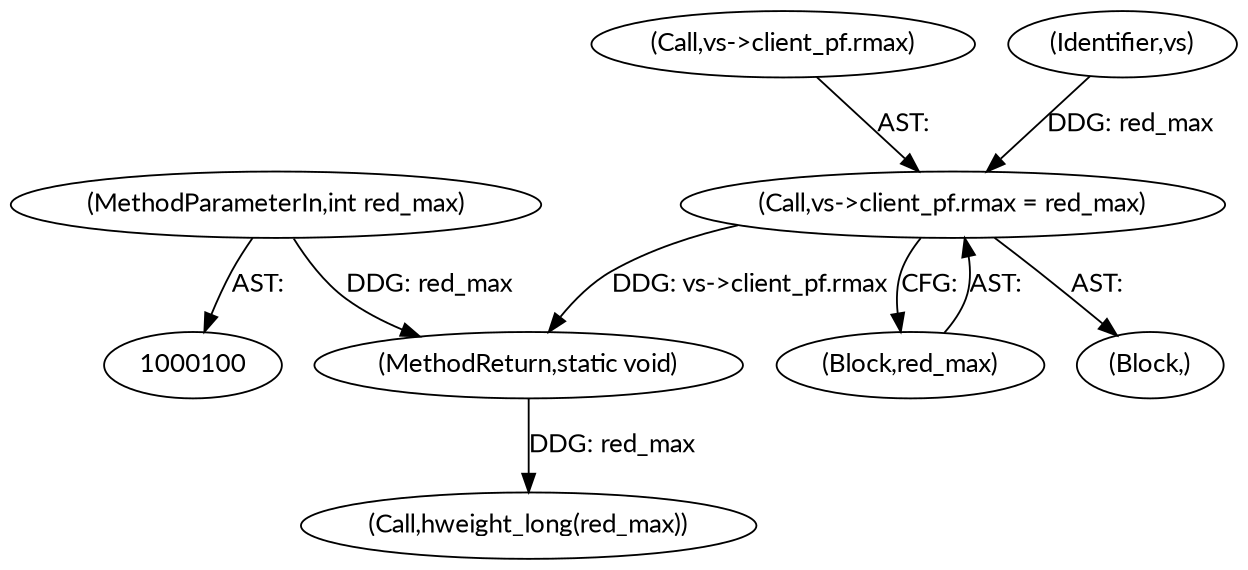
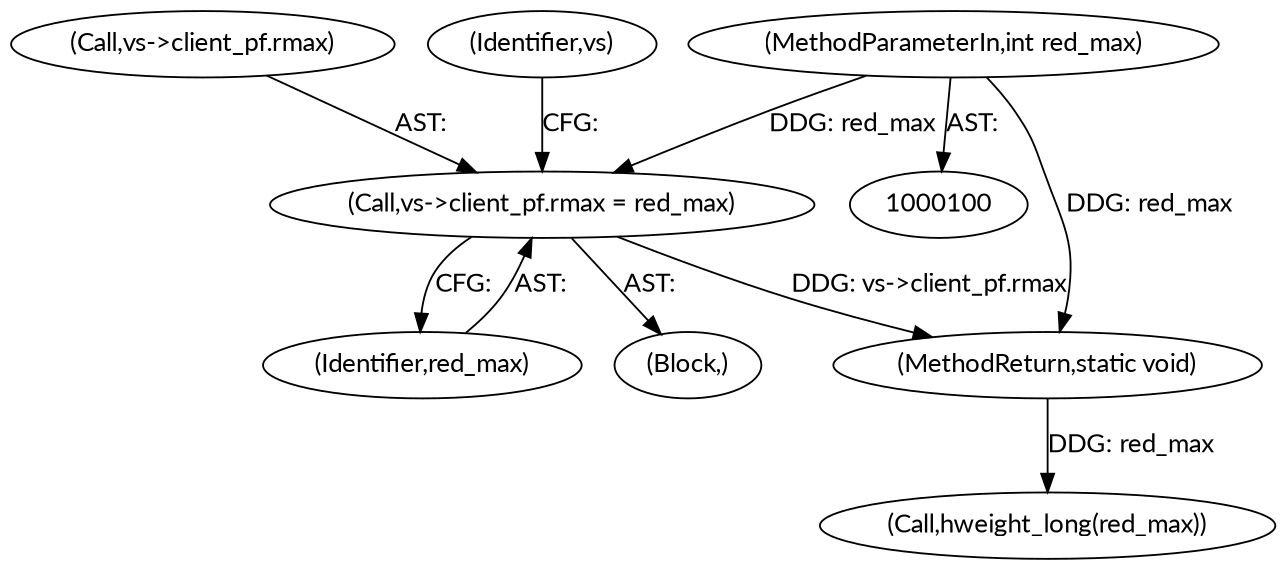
none -> (748, 119)
(1131, 125) -> (575, 125)
(910, 365) -> (422, 365)
